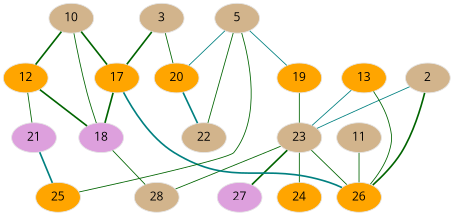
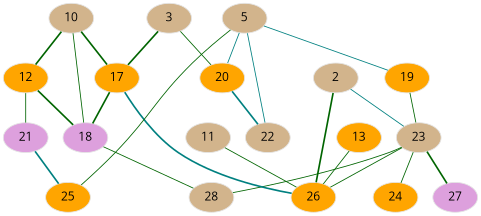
(221, 78) -> (256, 78)
(332, 108) -> none
